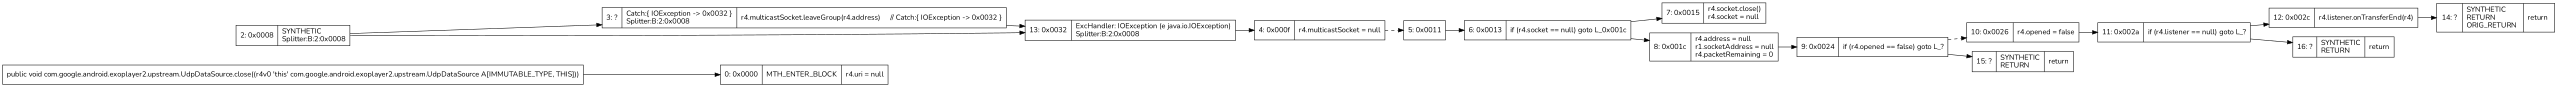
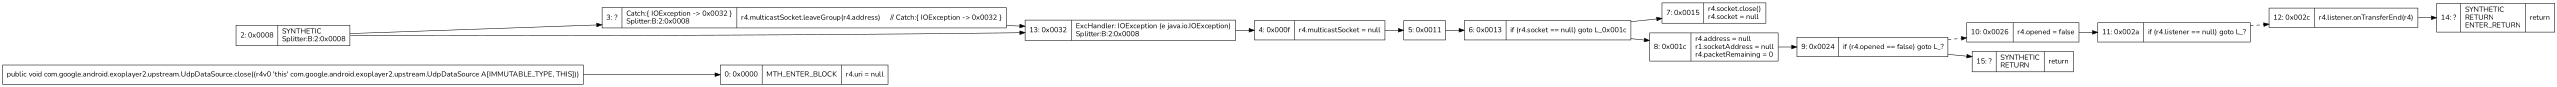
(2257, 25) -> (2257, 25)
(2492, 25) -> (2493, 25)
(1392, 30) -> (1392, 30)
(2343, 47) -> none
